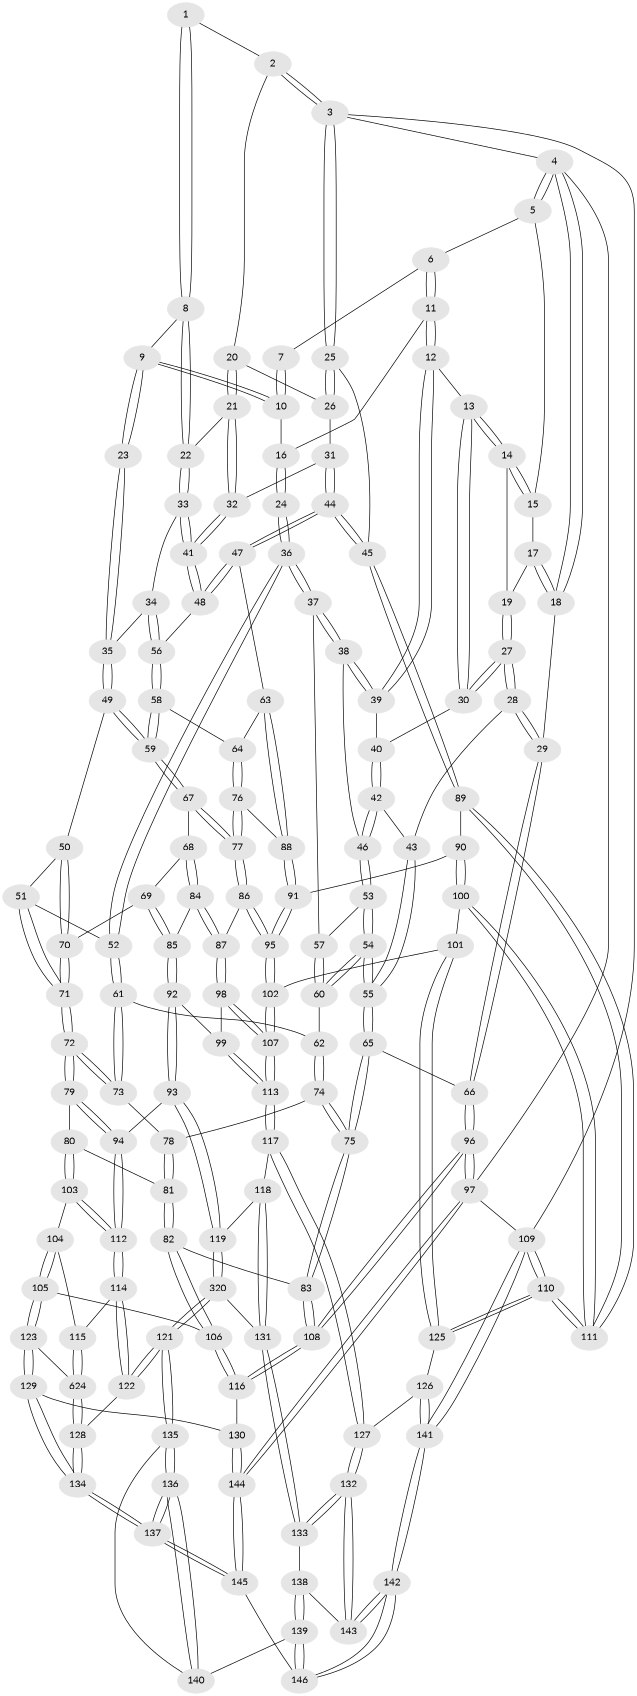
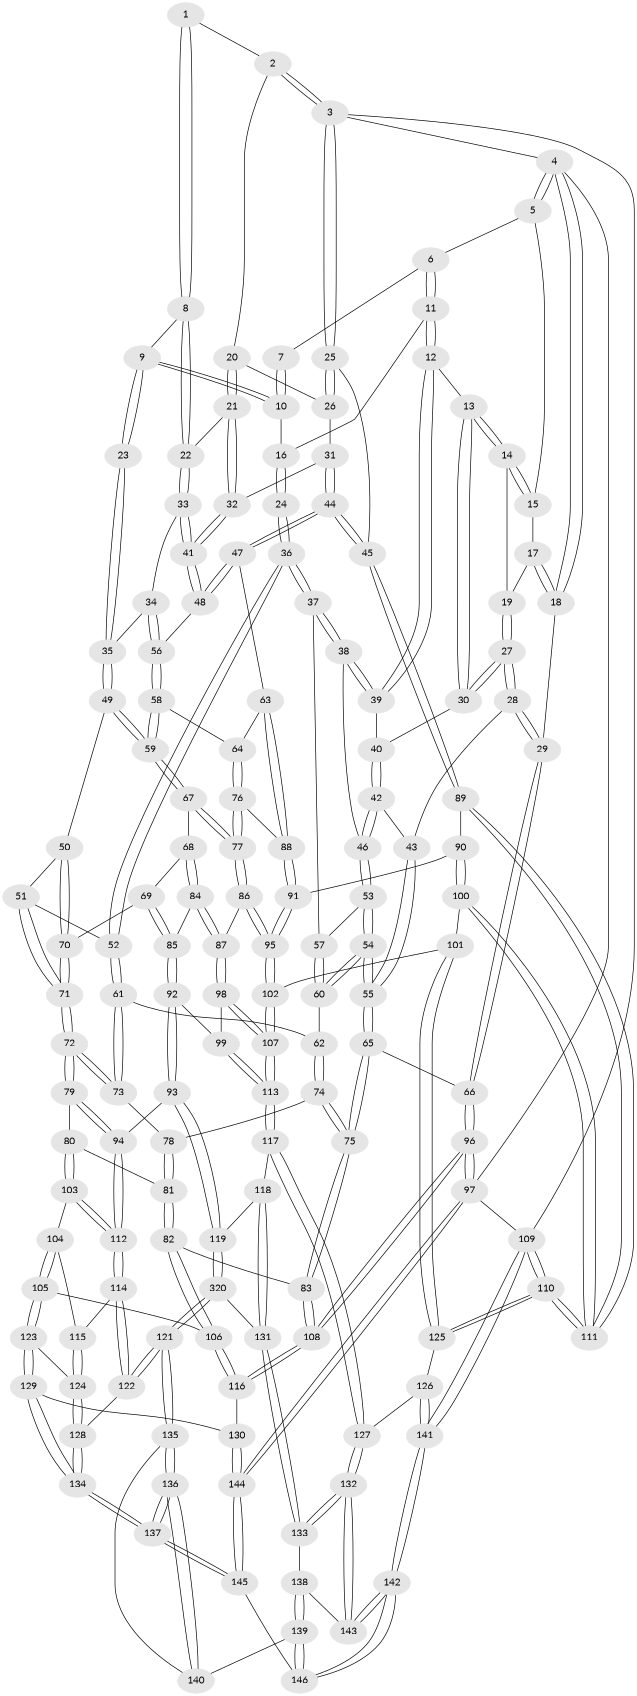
(78, 1387) -> (78, 1387)
